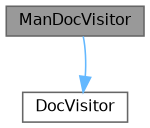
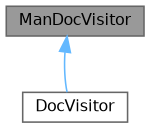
(86, 56) -> (65, 72)
